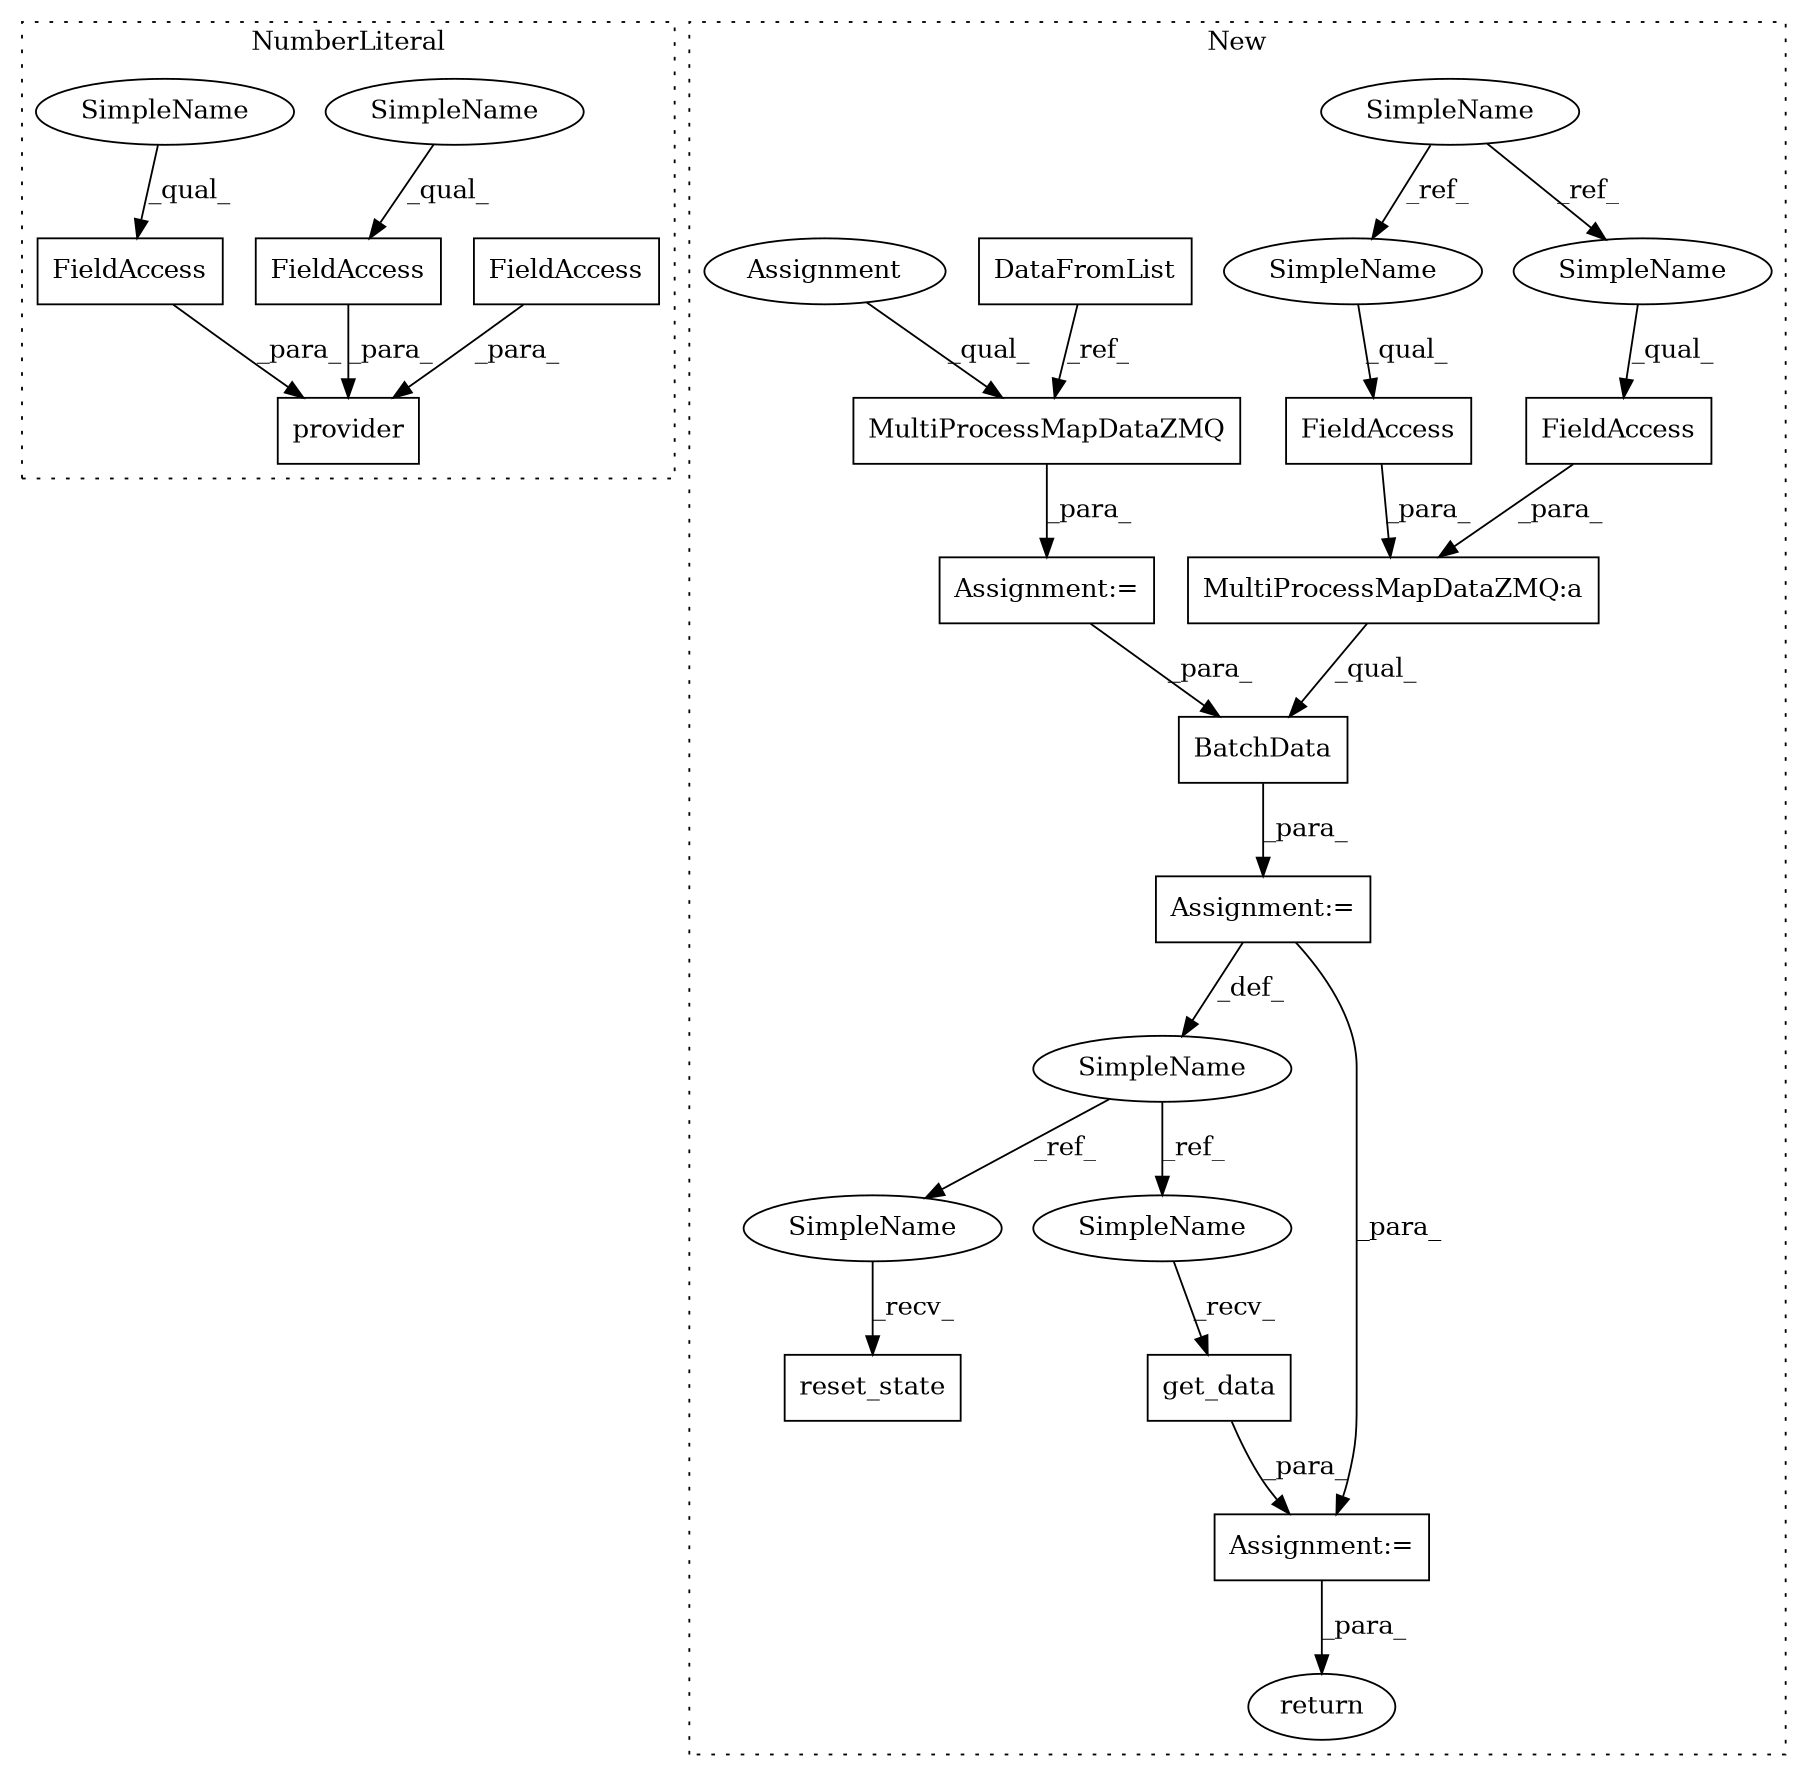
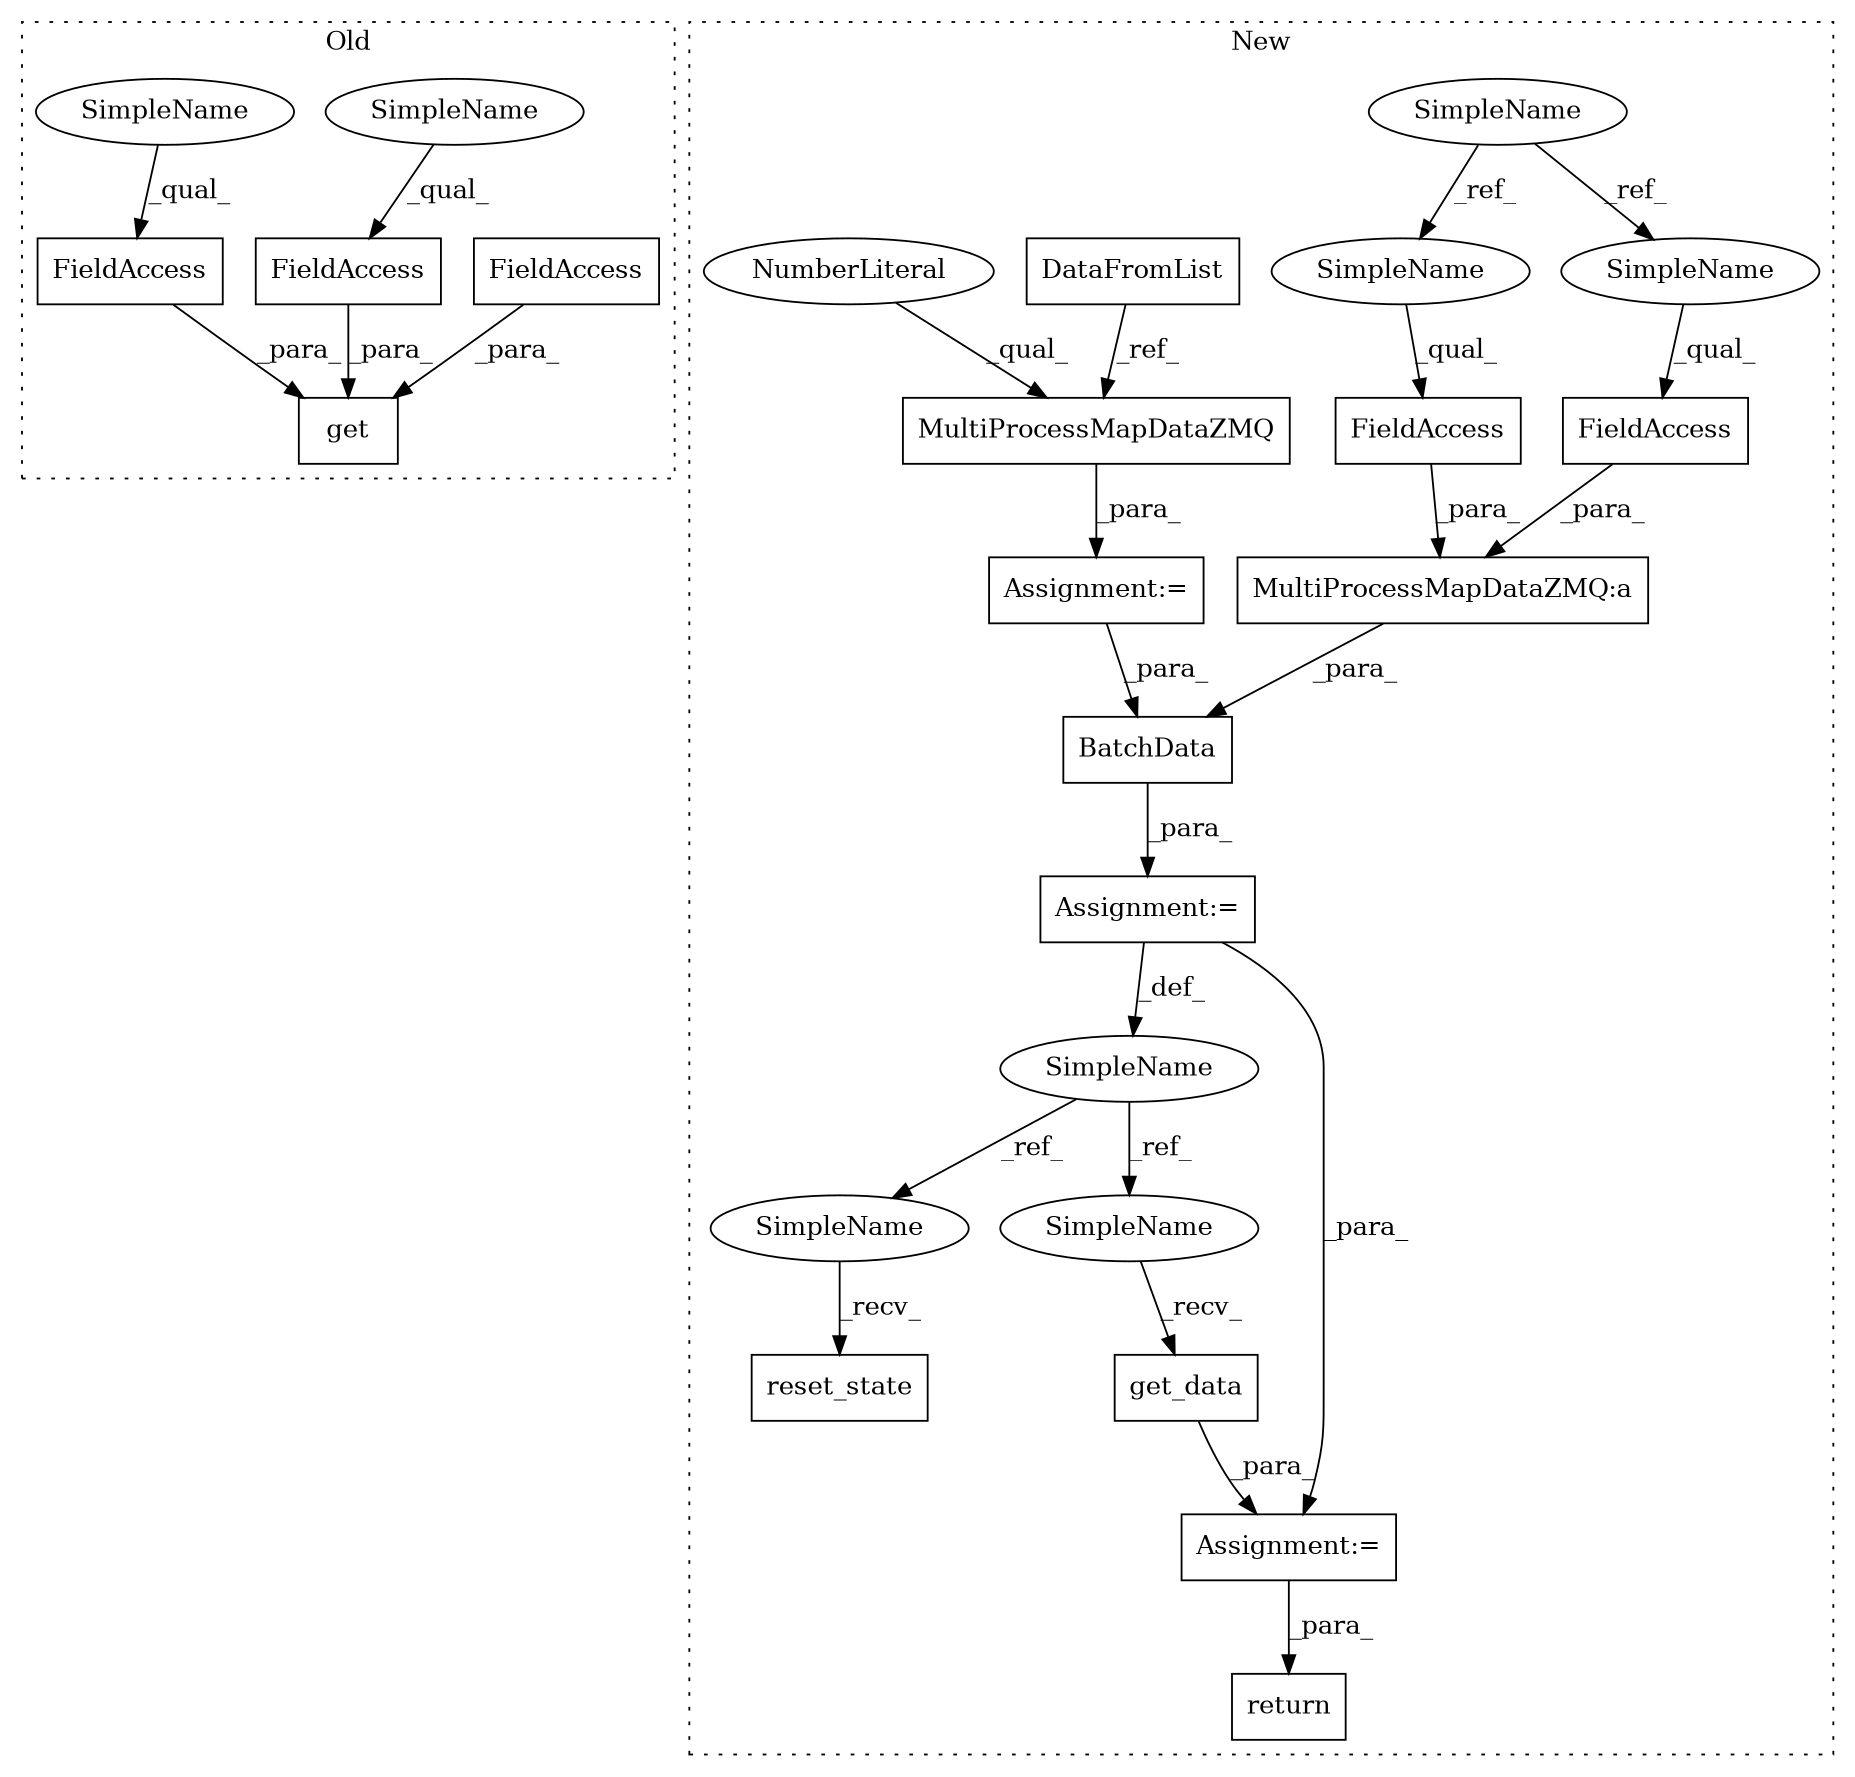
(348, 43) -> (348, 43)
(825, 271) -> (849, 271)
(348, 431) -> (348, 431)
(1376, 670) -> (1355, 670)
(1322, 1707) -> (1289, 1707)
